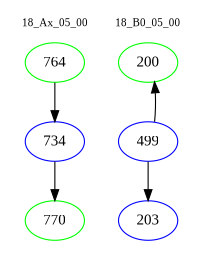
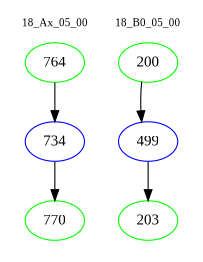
(155, 107) -> (141, 96)
(148, 221) -> (148, 221)
